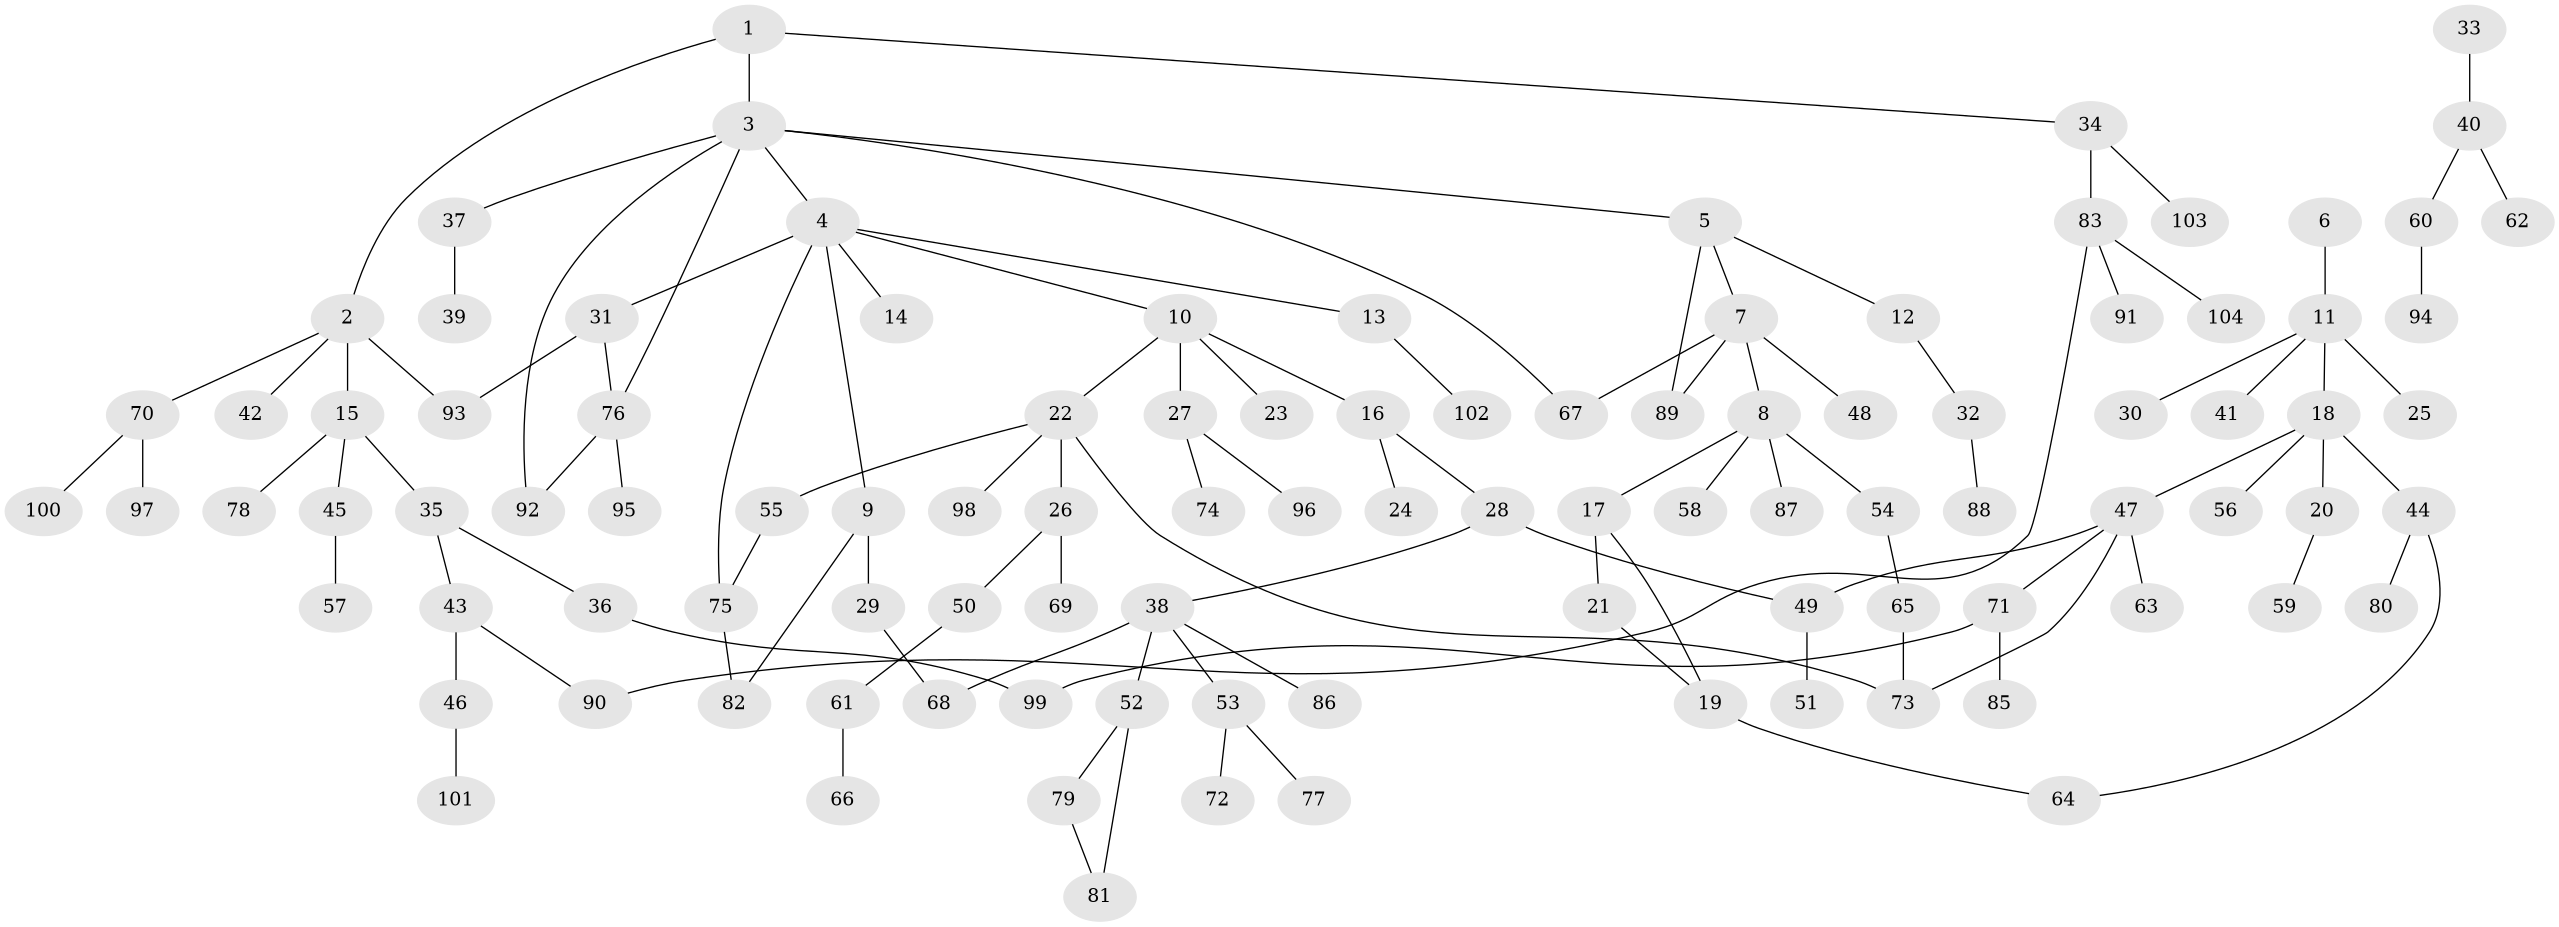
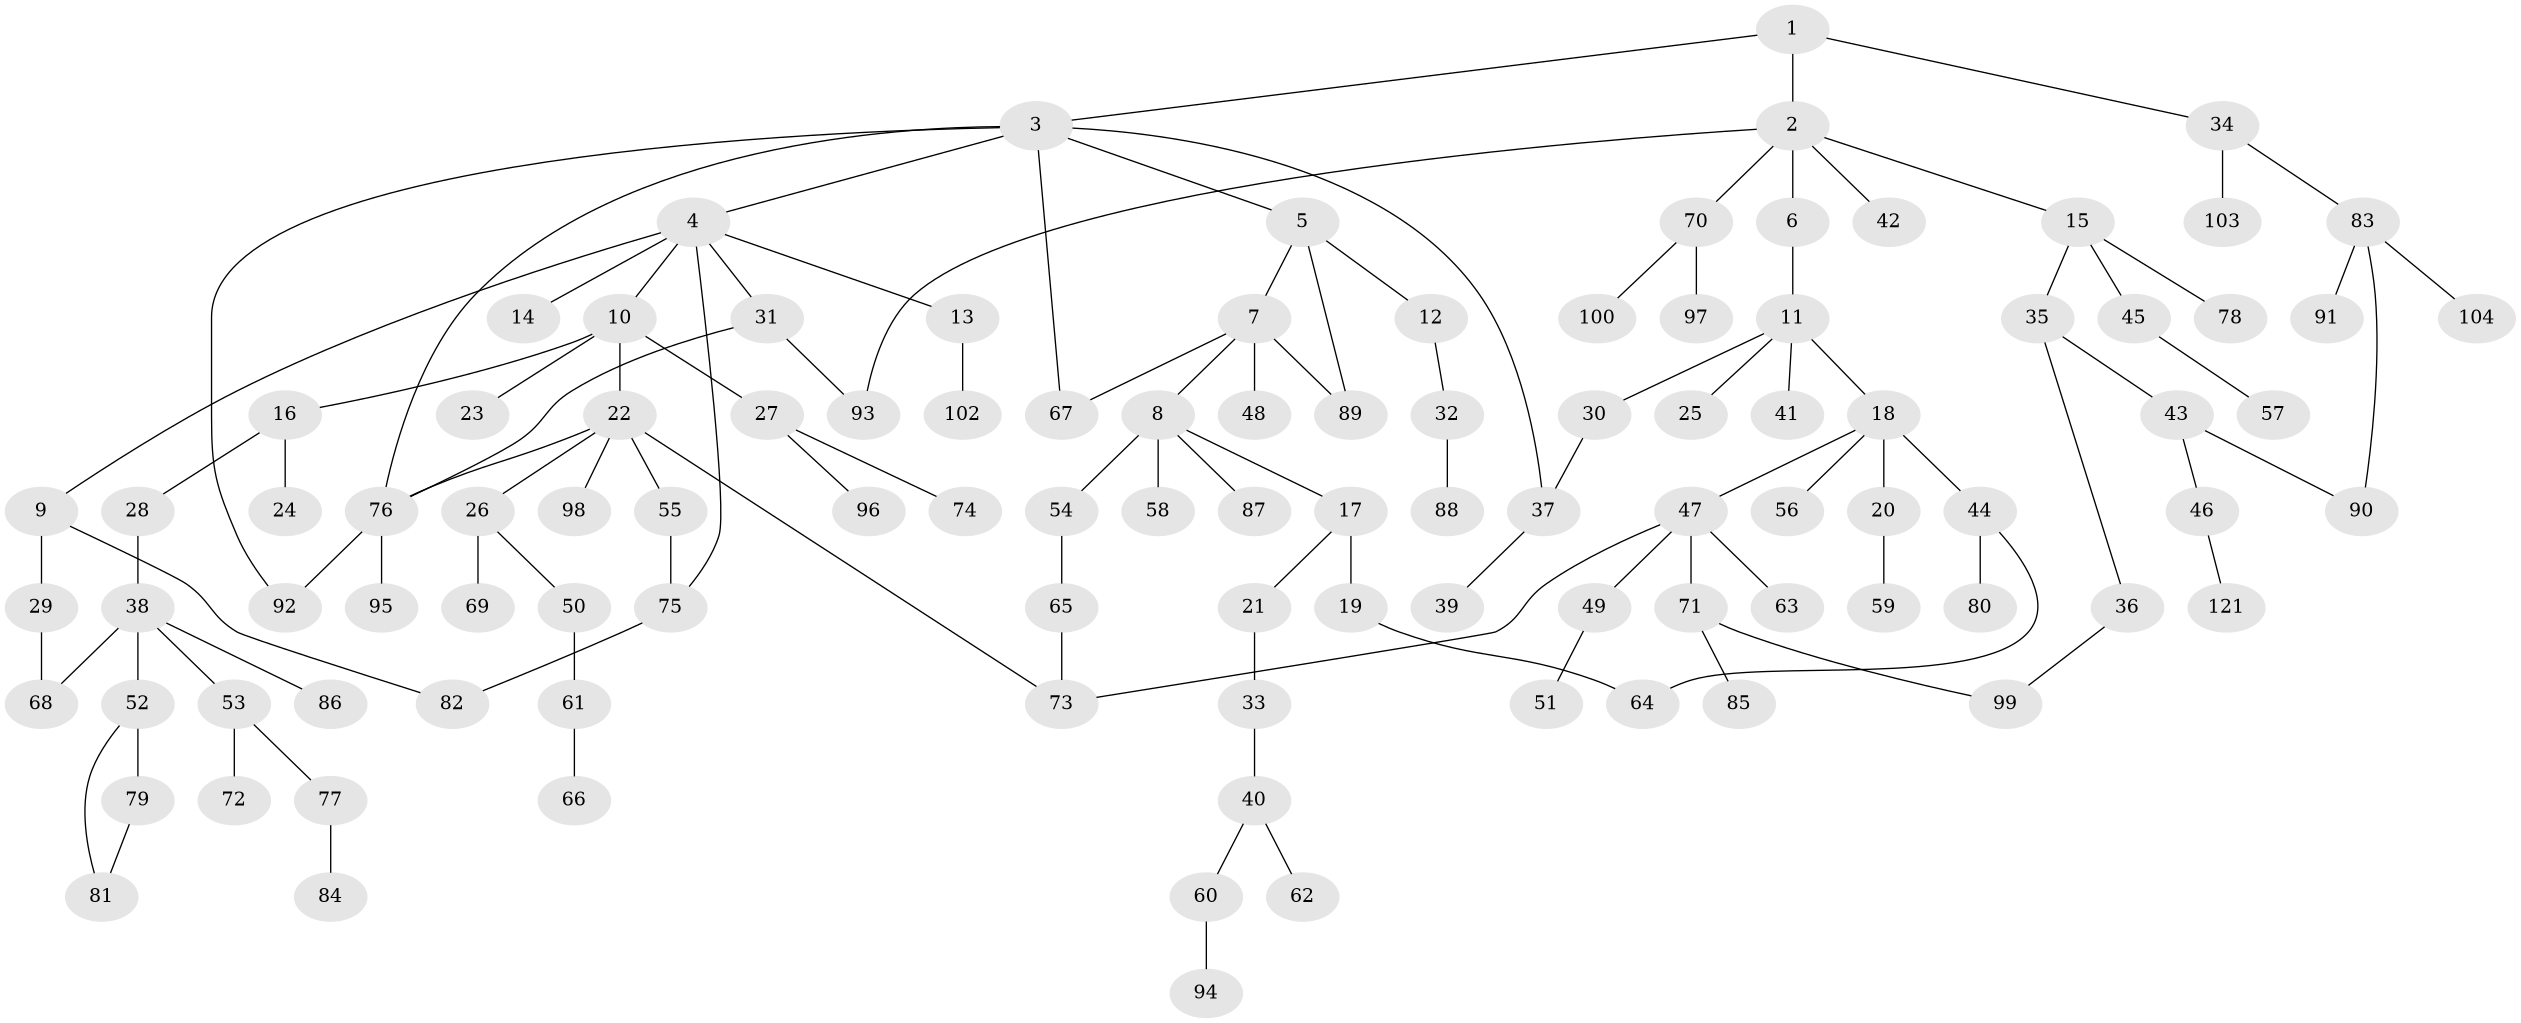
none -> (1793, 174)
none -> (500, 462)
none -> (1569, 463)
(1648, 568) -> none
(1655, 656) -> (1255, 656)
(456, 801) -> (2227, 608)
none -> (331, 897)
